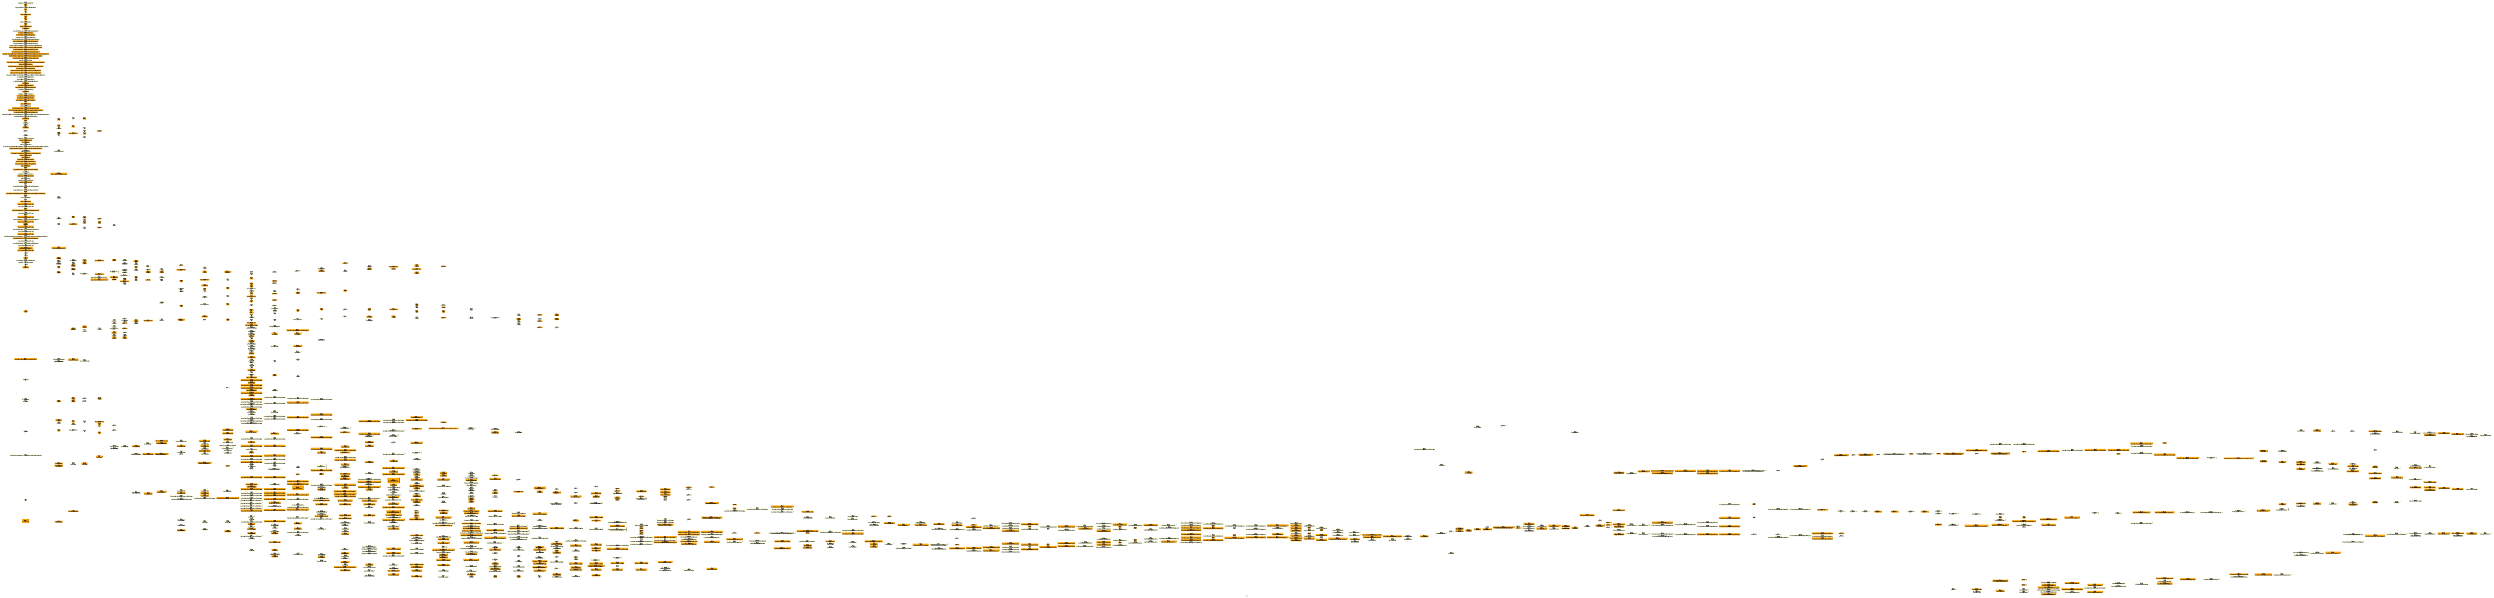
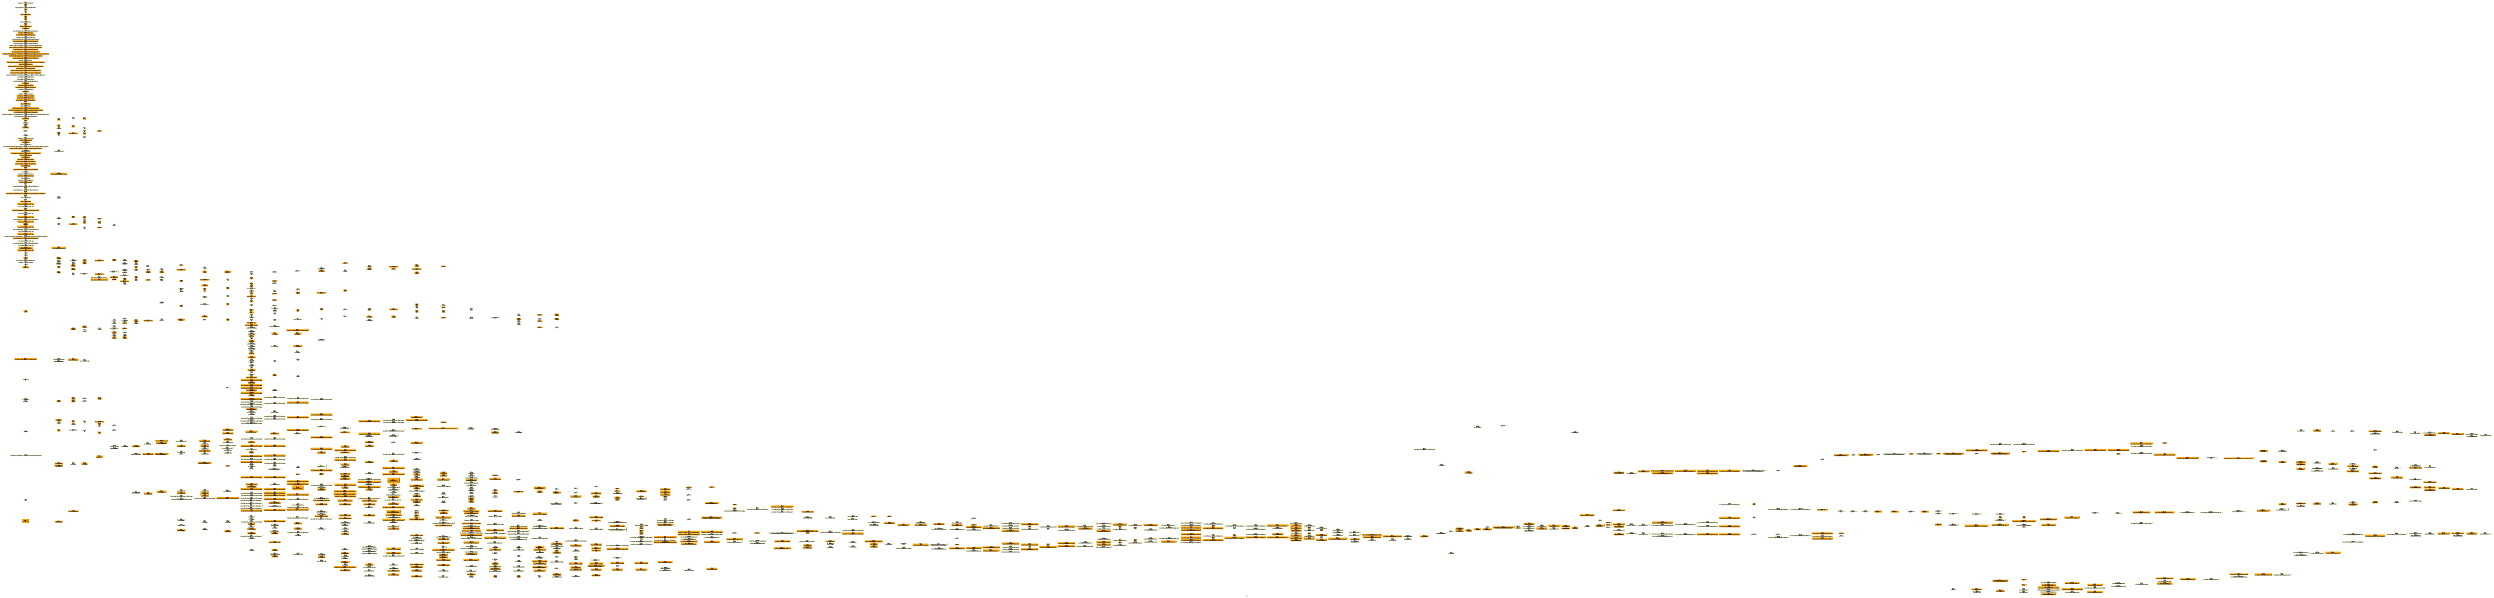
(417, 483) -> none
